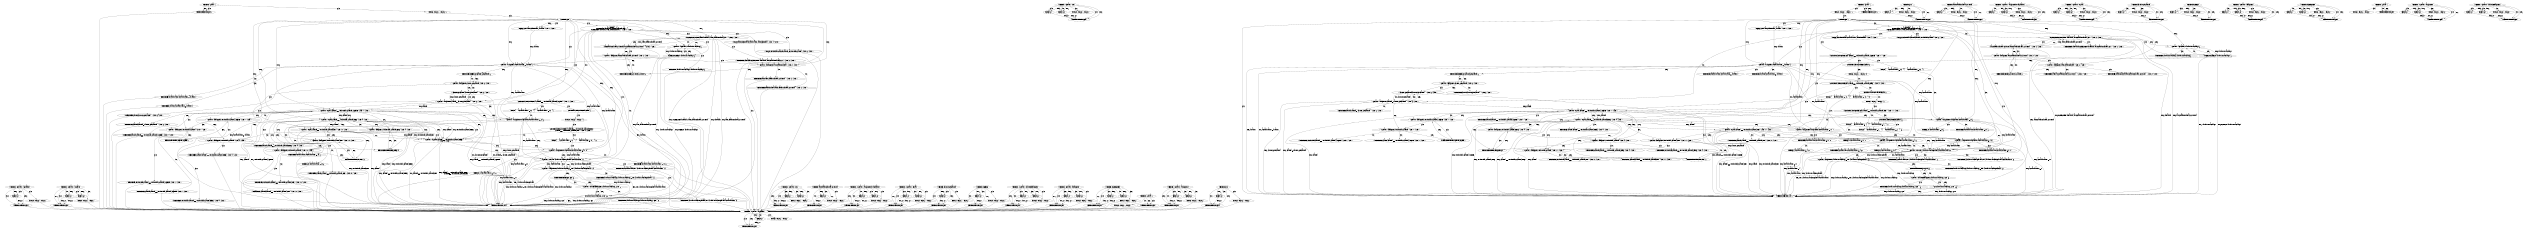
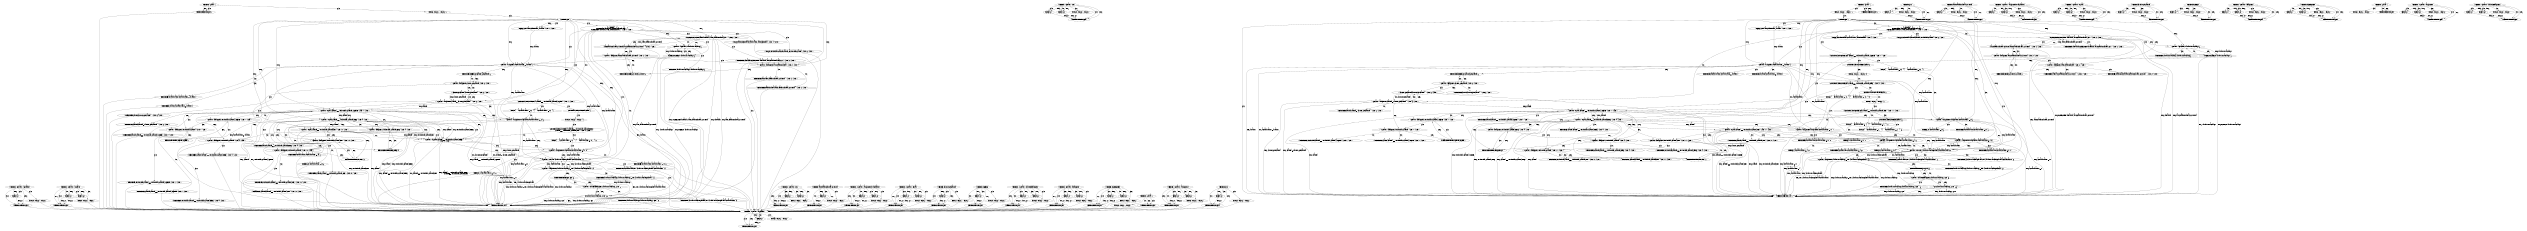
(1842, 143) -> (1843, 143)
